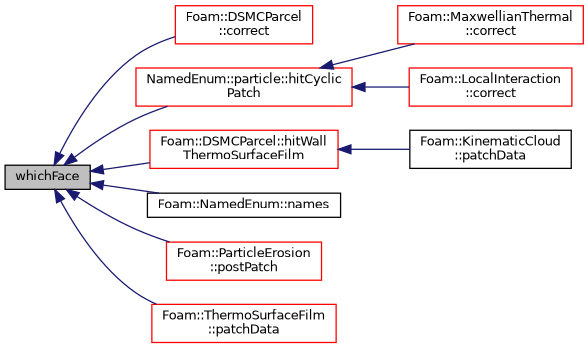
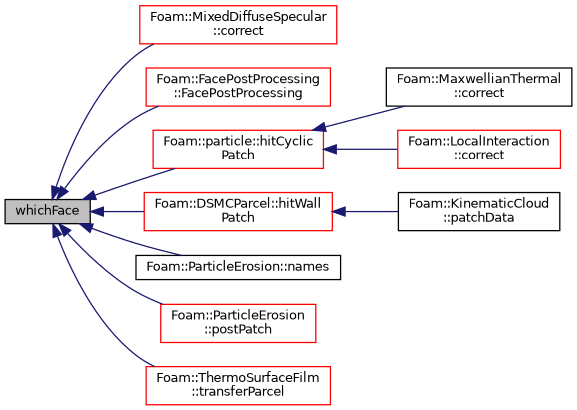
(244, 25) -> (238, 25)
(491, 25) -> (479, 87)
none -> (238, 87)
(244, 87) -> (238, 149)
(244, 149) -> (238, 212)
(244, 205) -> (238, 268)
(244, 323) -> (238, 386)
